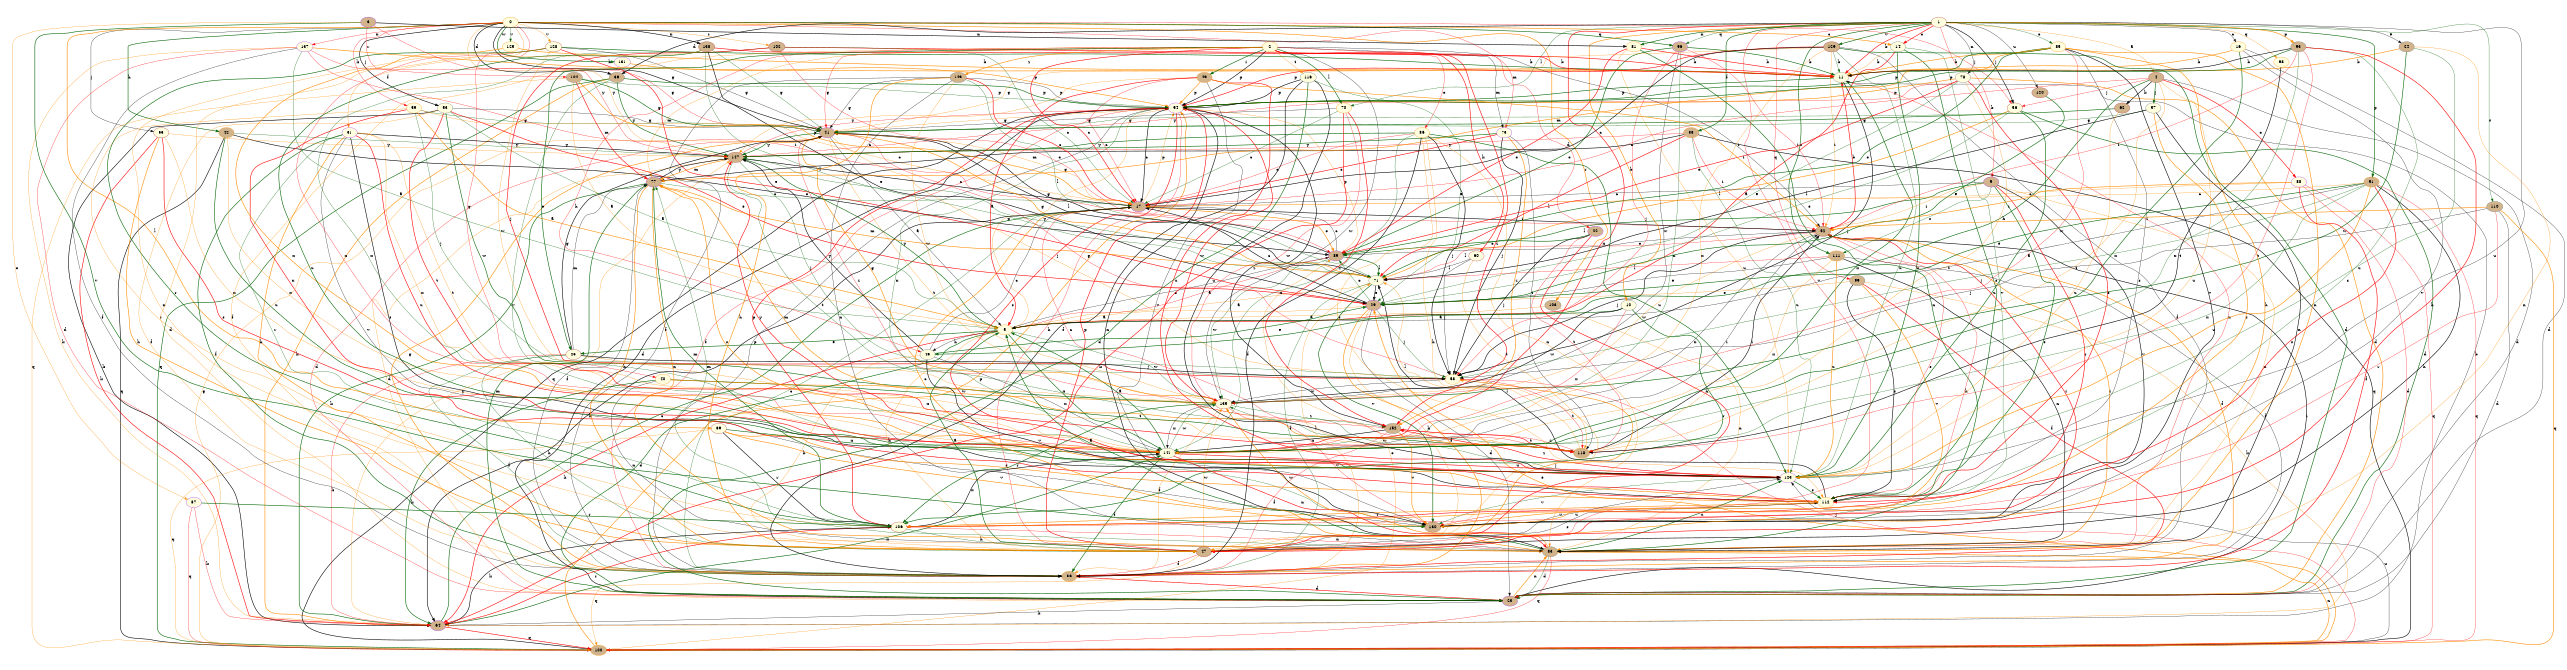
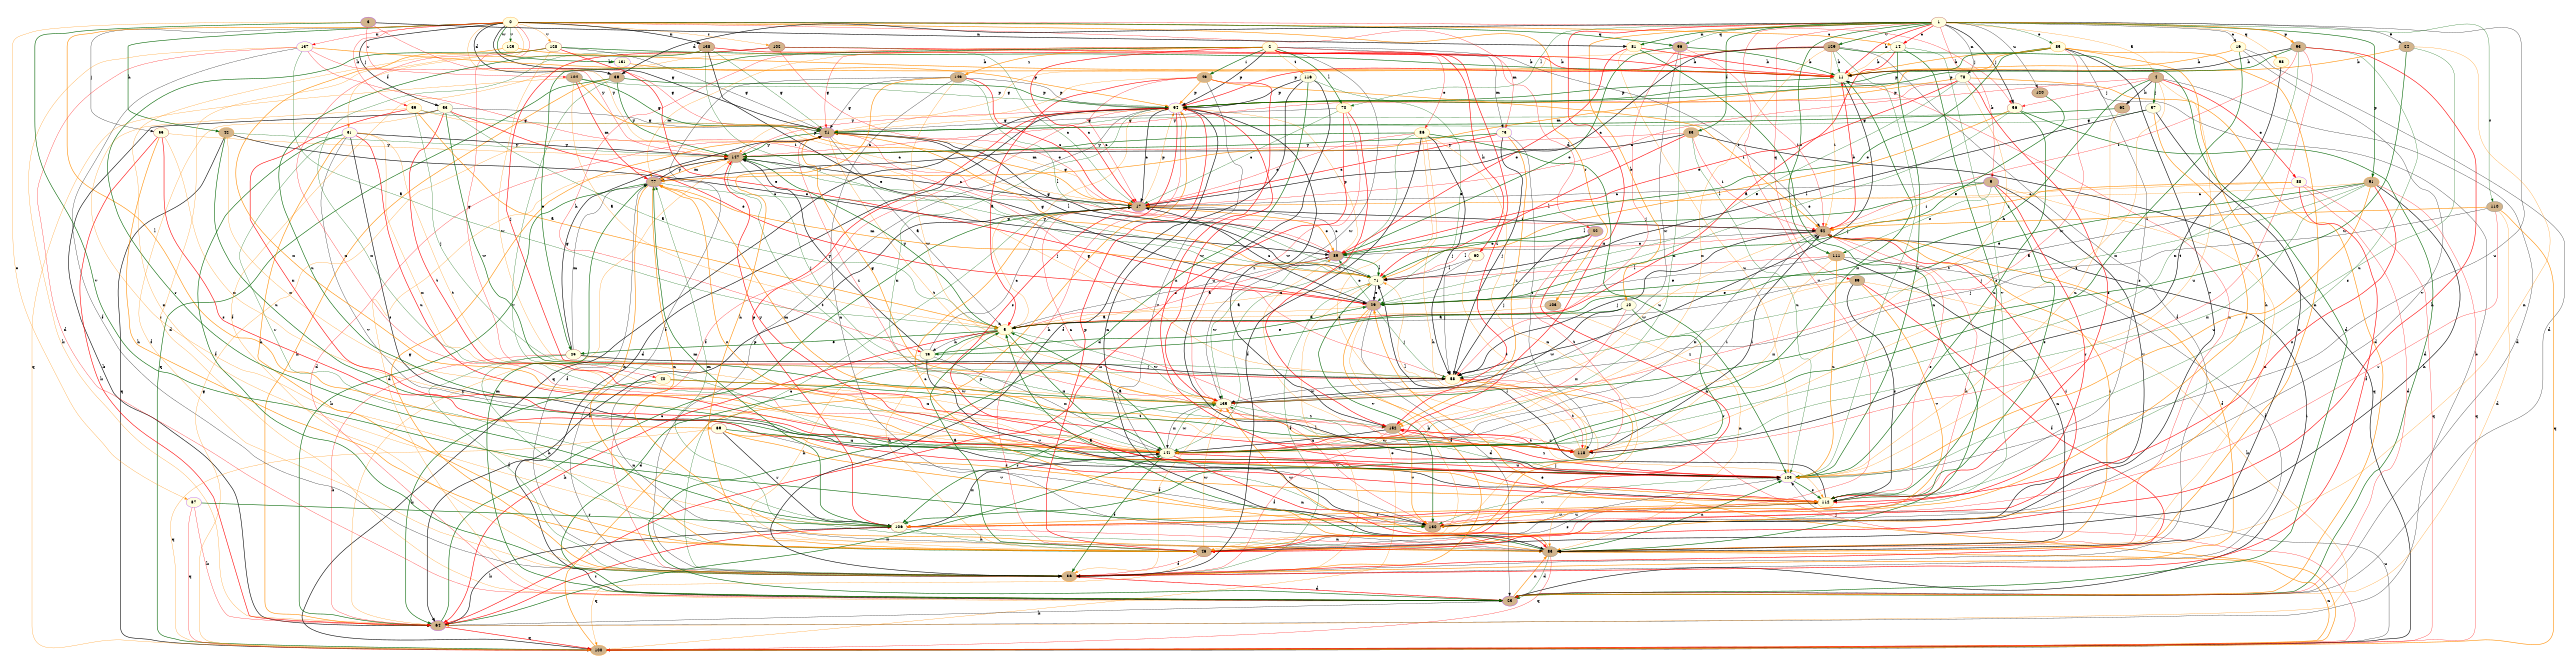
none -> (1645, 369)
(1204, 552) -> (1204, 552)
(2315, 593) -> (2315, 593)
